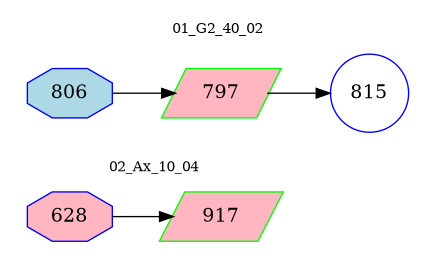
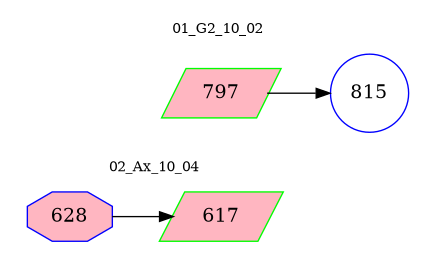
(218, 29) -> (218, 29)
(70, 93) -> none
(221, 217) -> (221, 217)
